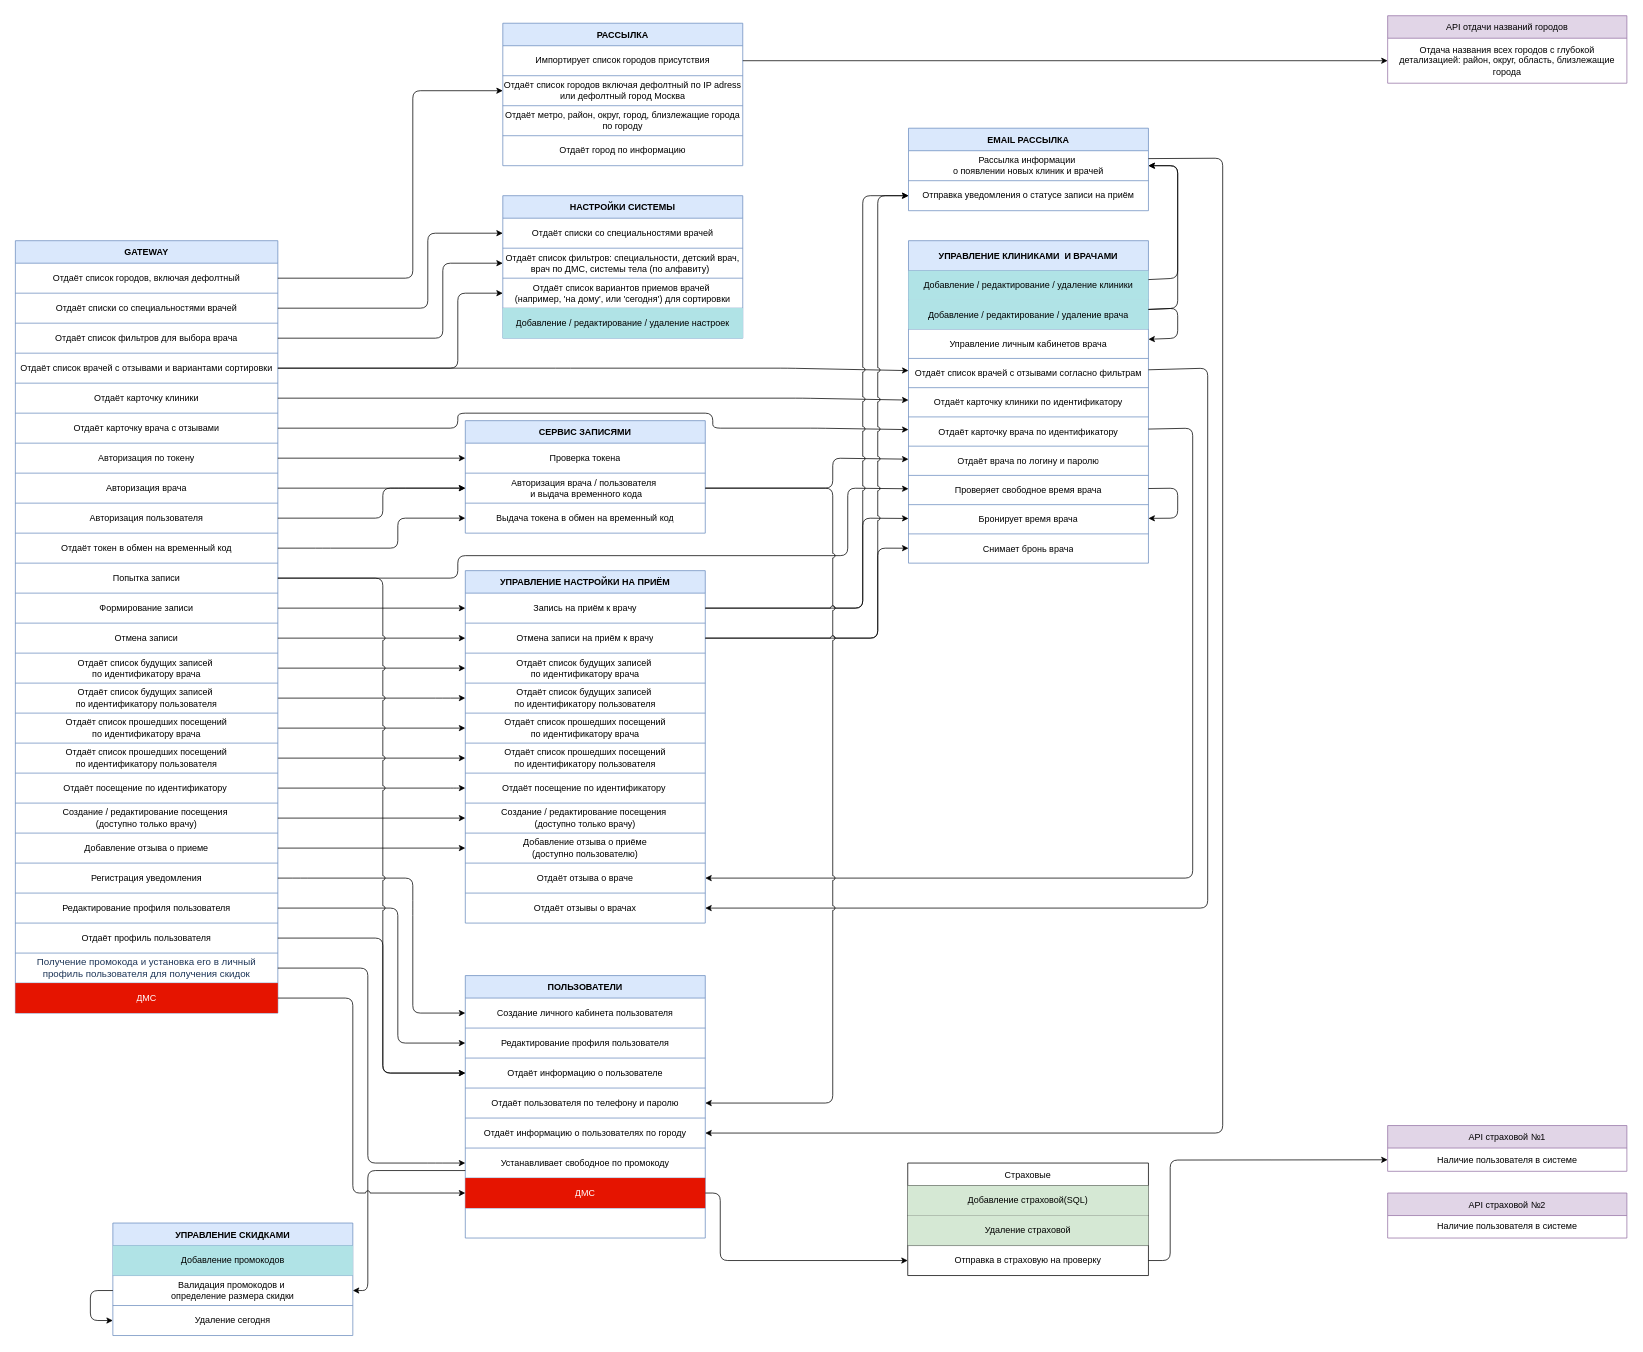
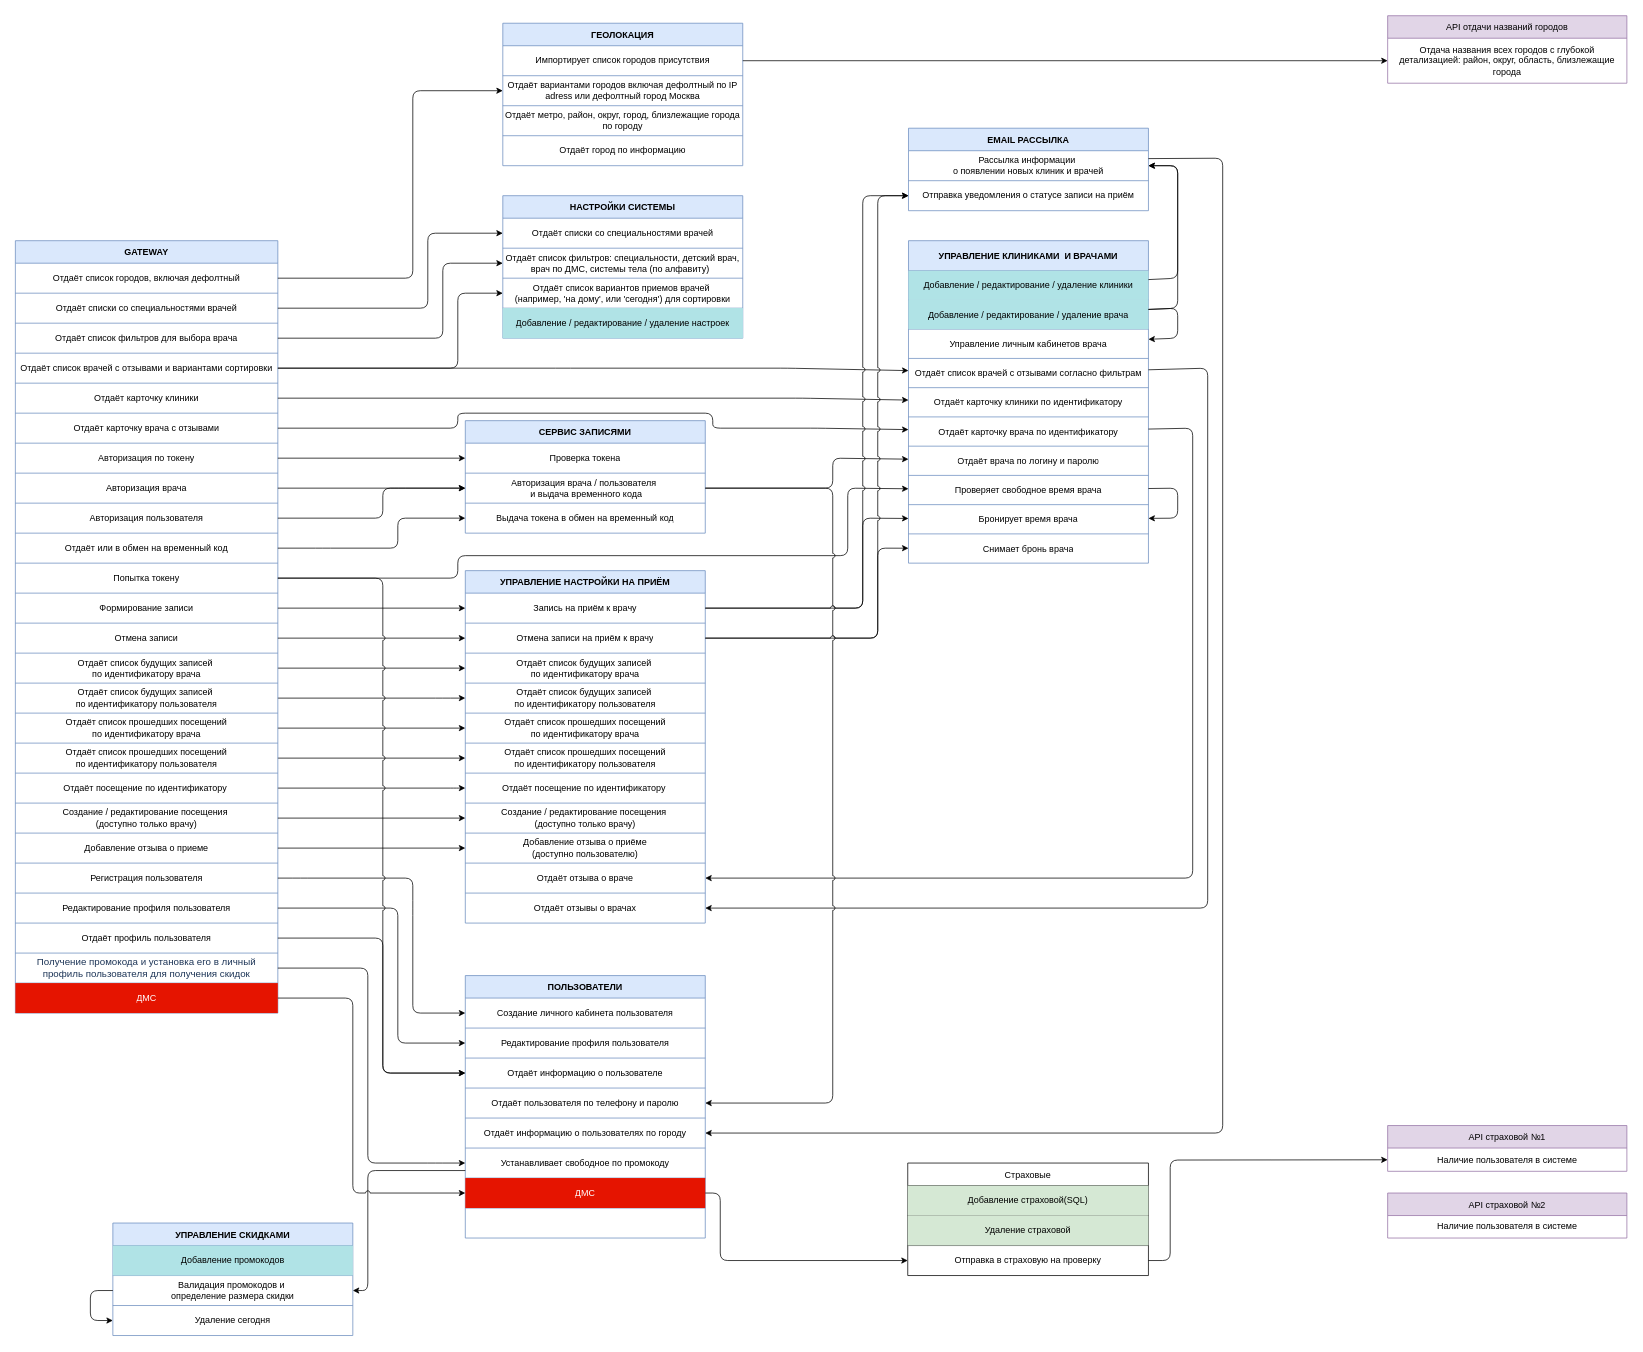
(623, 35) -> (623, 35)
(623, 90) -> (623, 90)
(147, 548) -> (147, 548)
(147, 578) -> (147, 578)
(147, 878) -> (147, 878)
